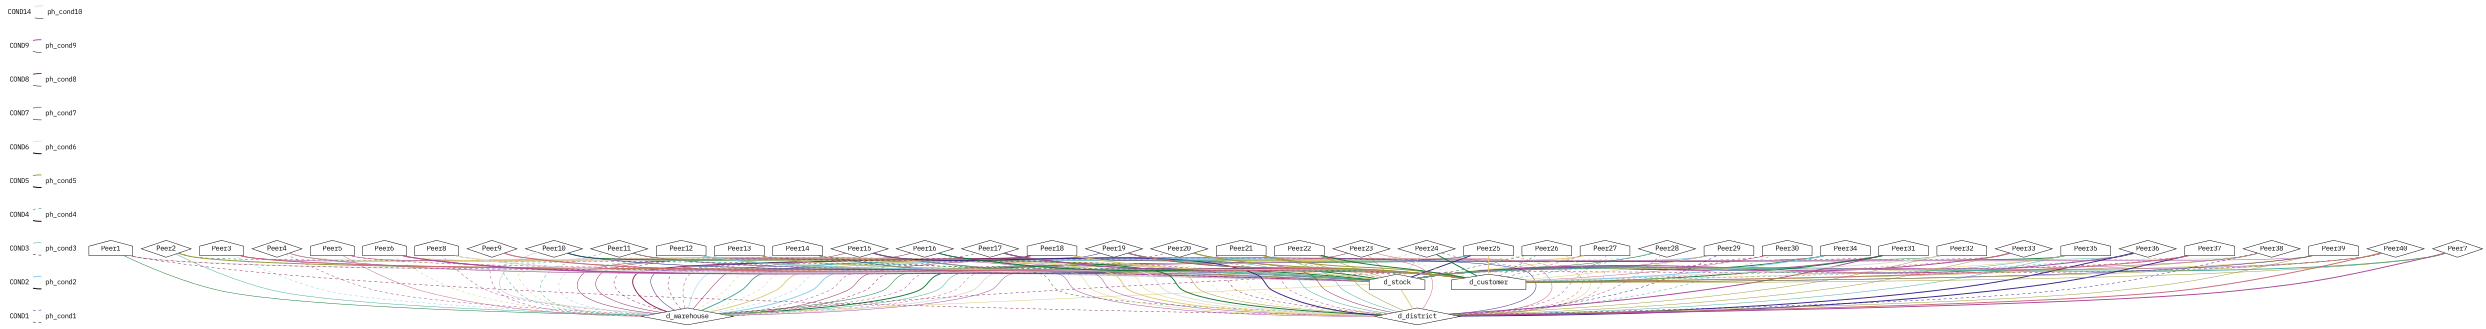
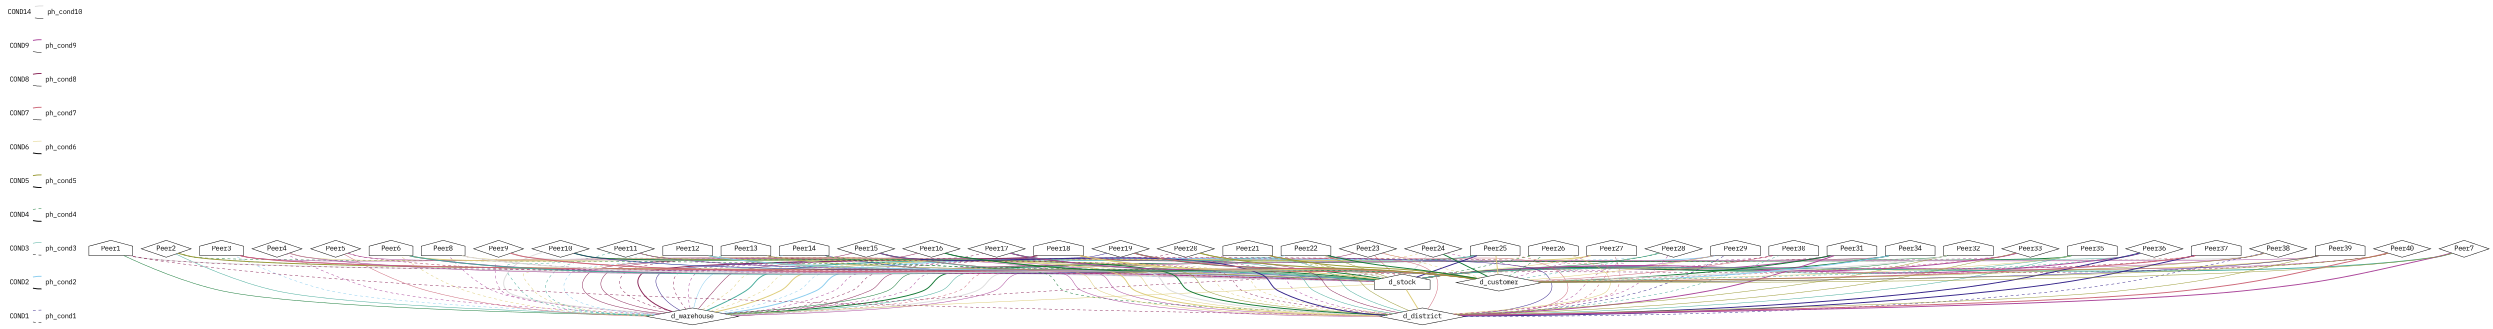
(332, 249) -> (336, 249)
none -> (1685, 270)
(933, 273) -> (942, 273)
(1489, 283) -> (1499, 283)
